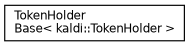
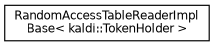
(95, 23) -> (107, 23)
